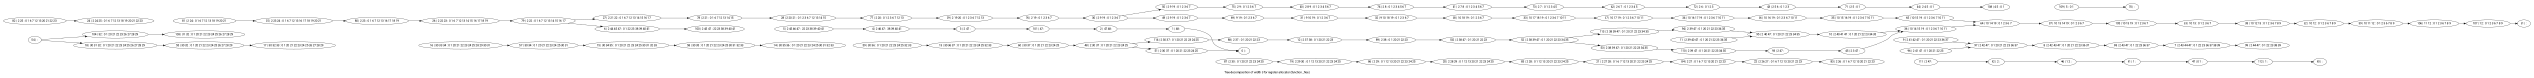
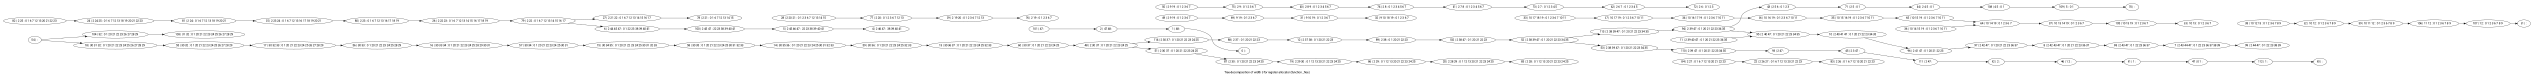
(1739, 7) -> (1742, 15)
none -> (2031, 7)
(756, 18) -> none
(1107, 18) -> none
(1469, 18) -> none
none -> (163, 21)
(2227, 24) -> none
none -> (758, 29)
(966, 29) -> none
(1889, 32) -> (1885, 43)
(1926, 40) -> none
(1883, 42) -> (1889, 56)
none -> (377, 45)
none -> (848, 45)
(1222, 51) -> (1210, 56)
(1624, 62) -> none
